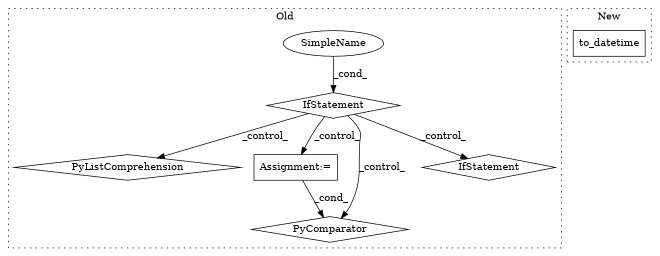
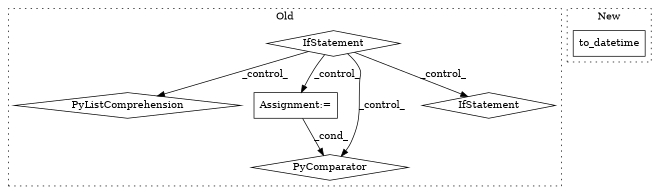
(333, 43) -> none
